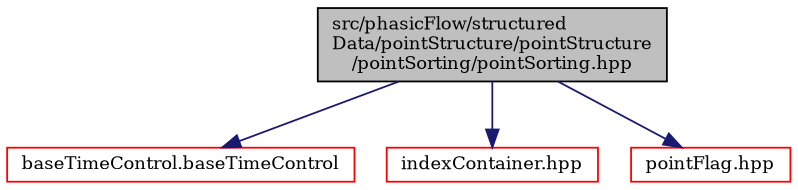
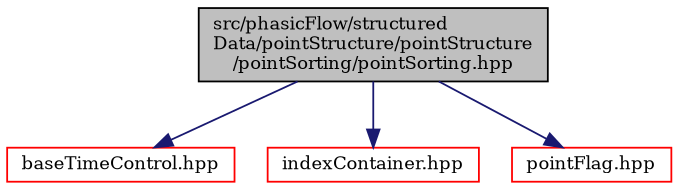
(181, 165) -> (121, 165)
